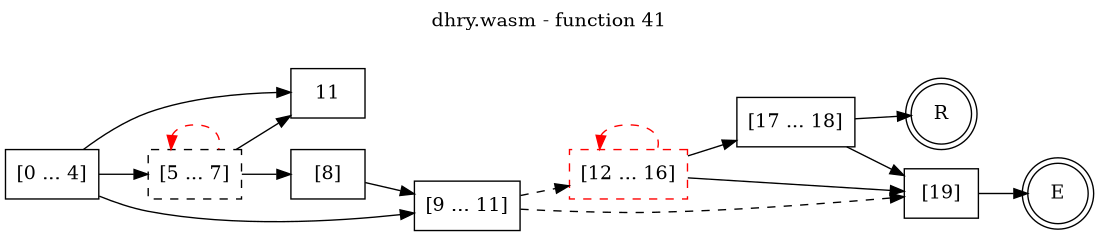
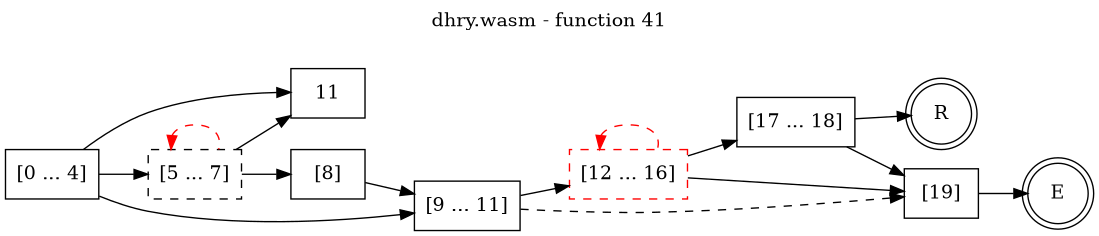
(538, 192) -> (538, 192)
